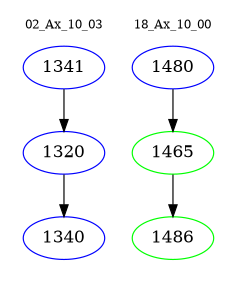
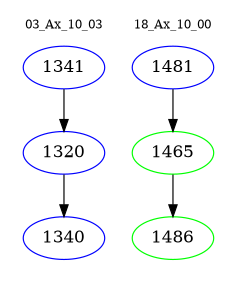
(64, 25) -> (64, 25)
(173, 68) -> (173, 68)
